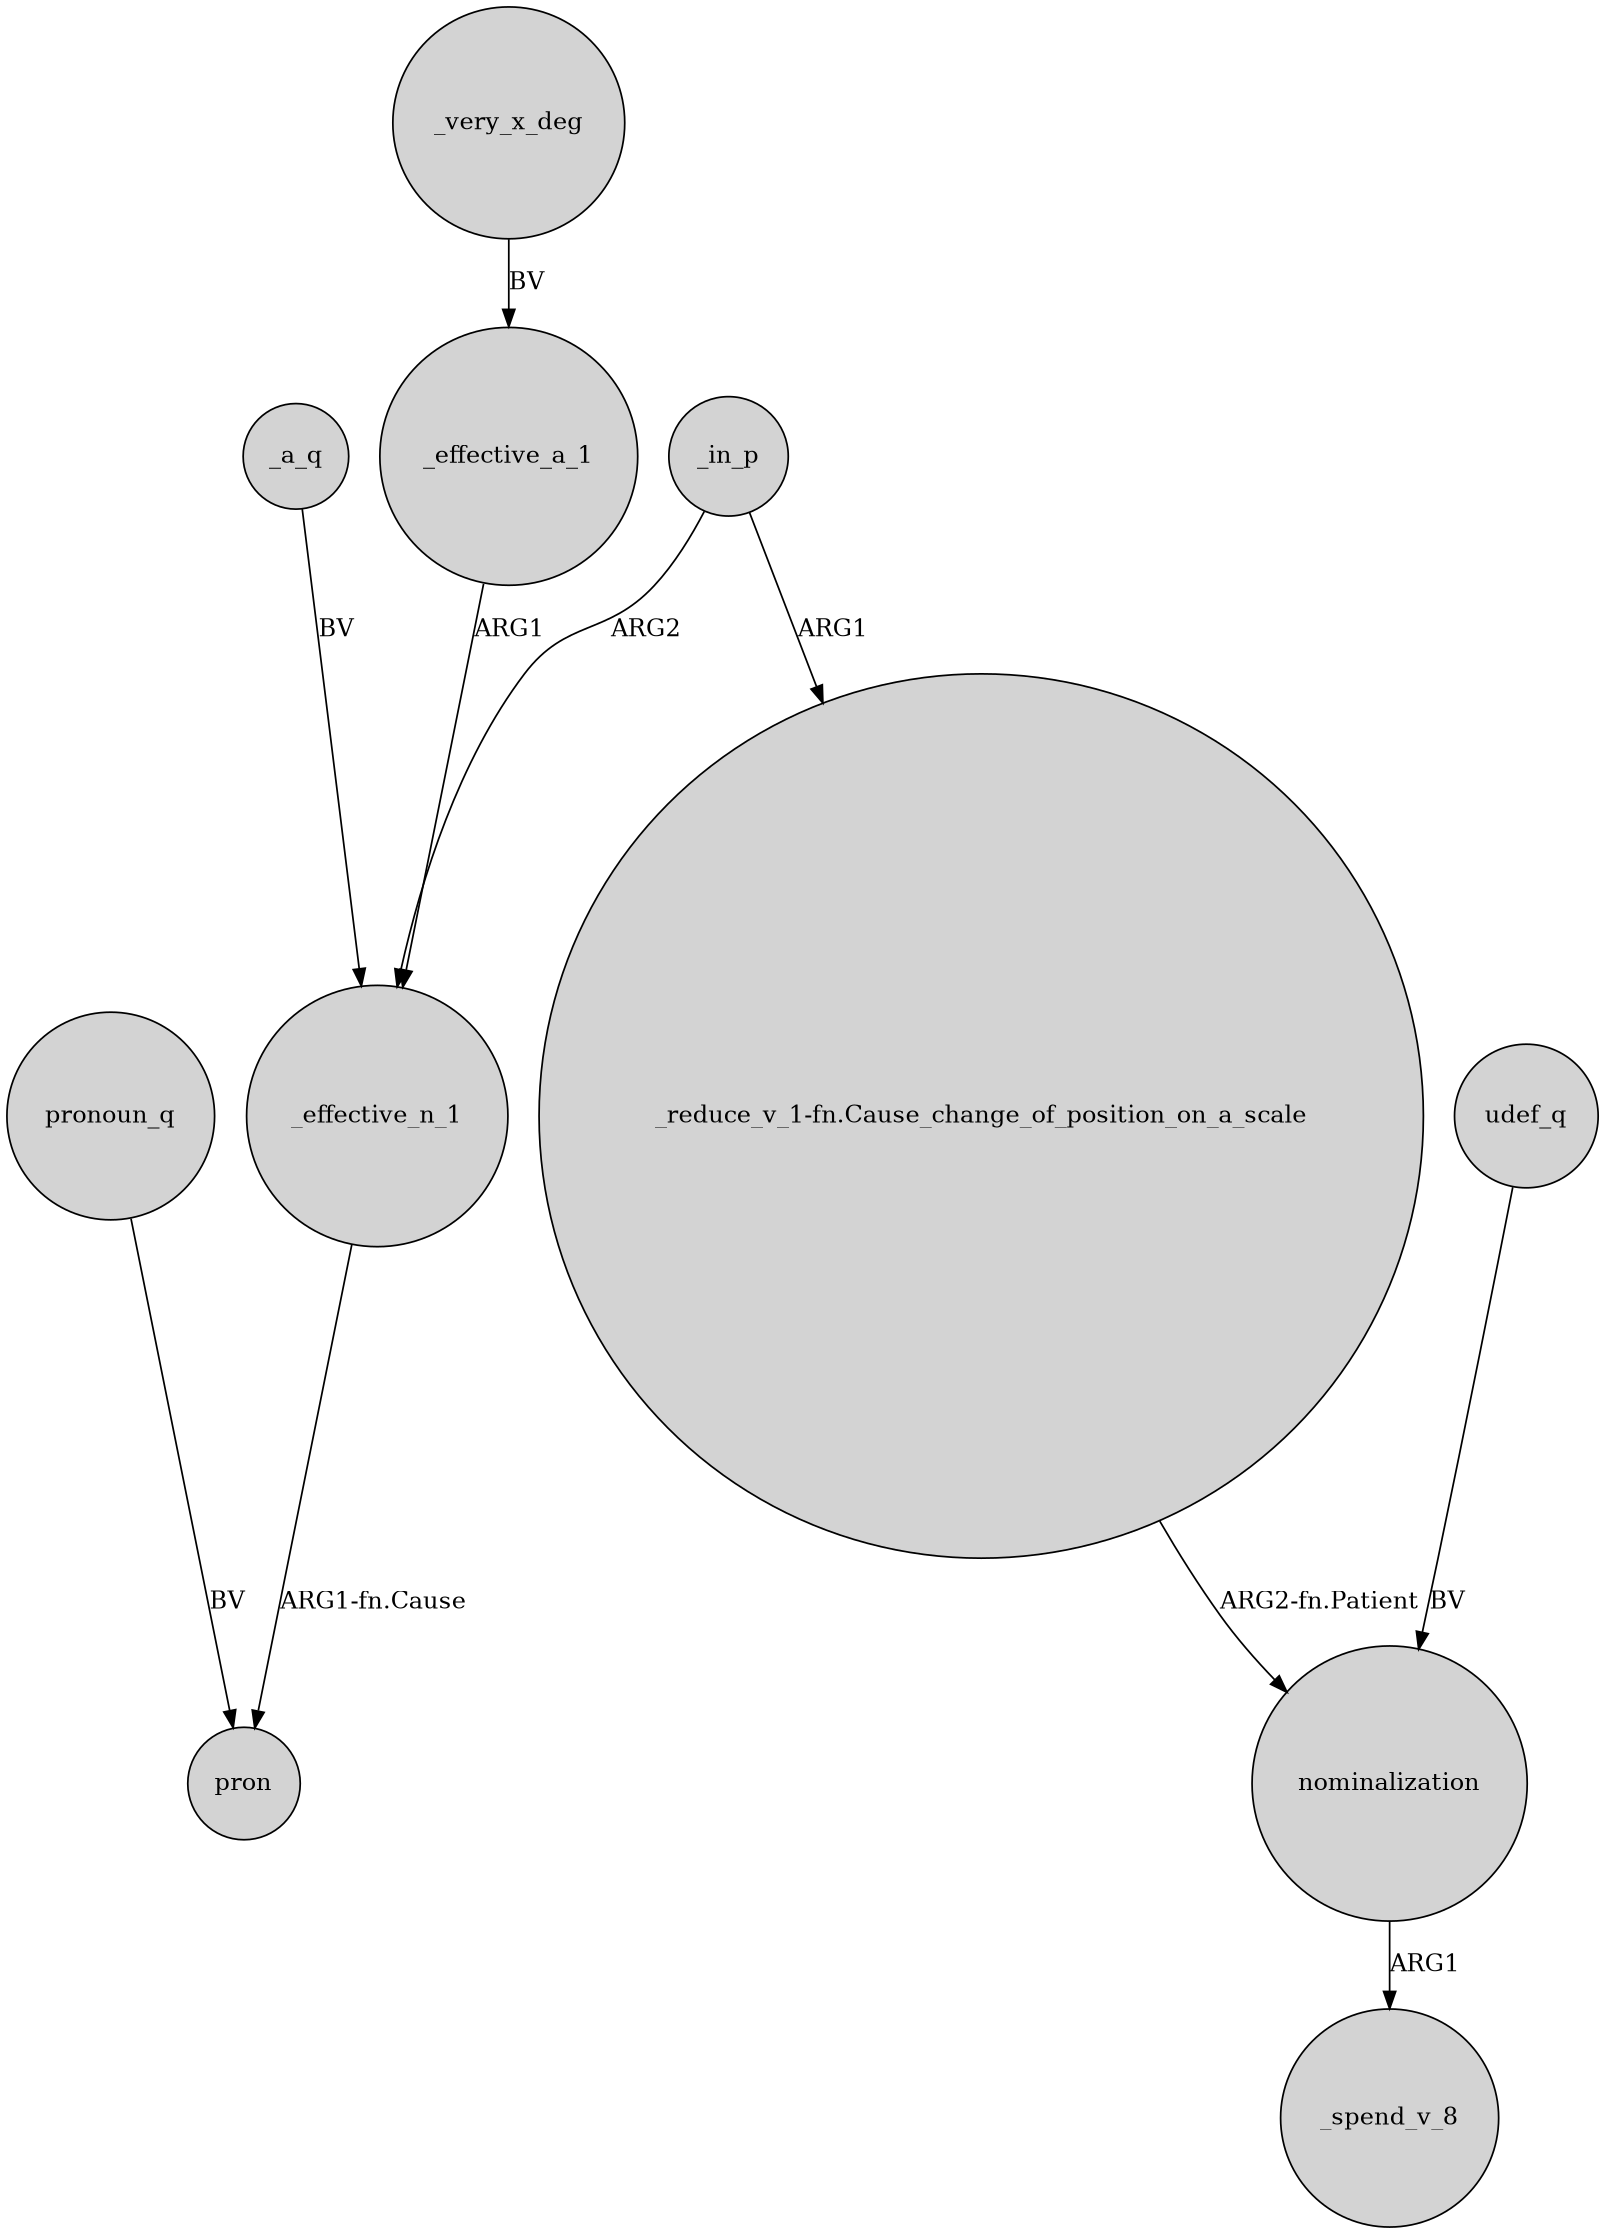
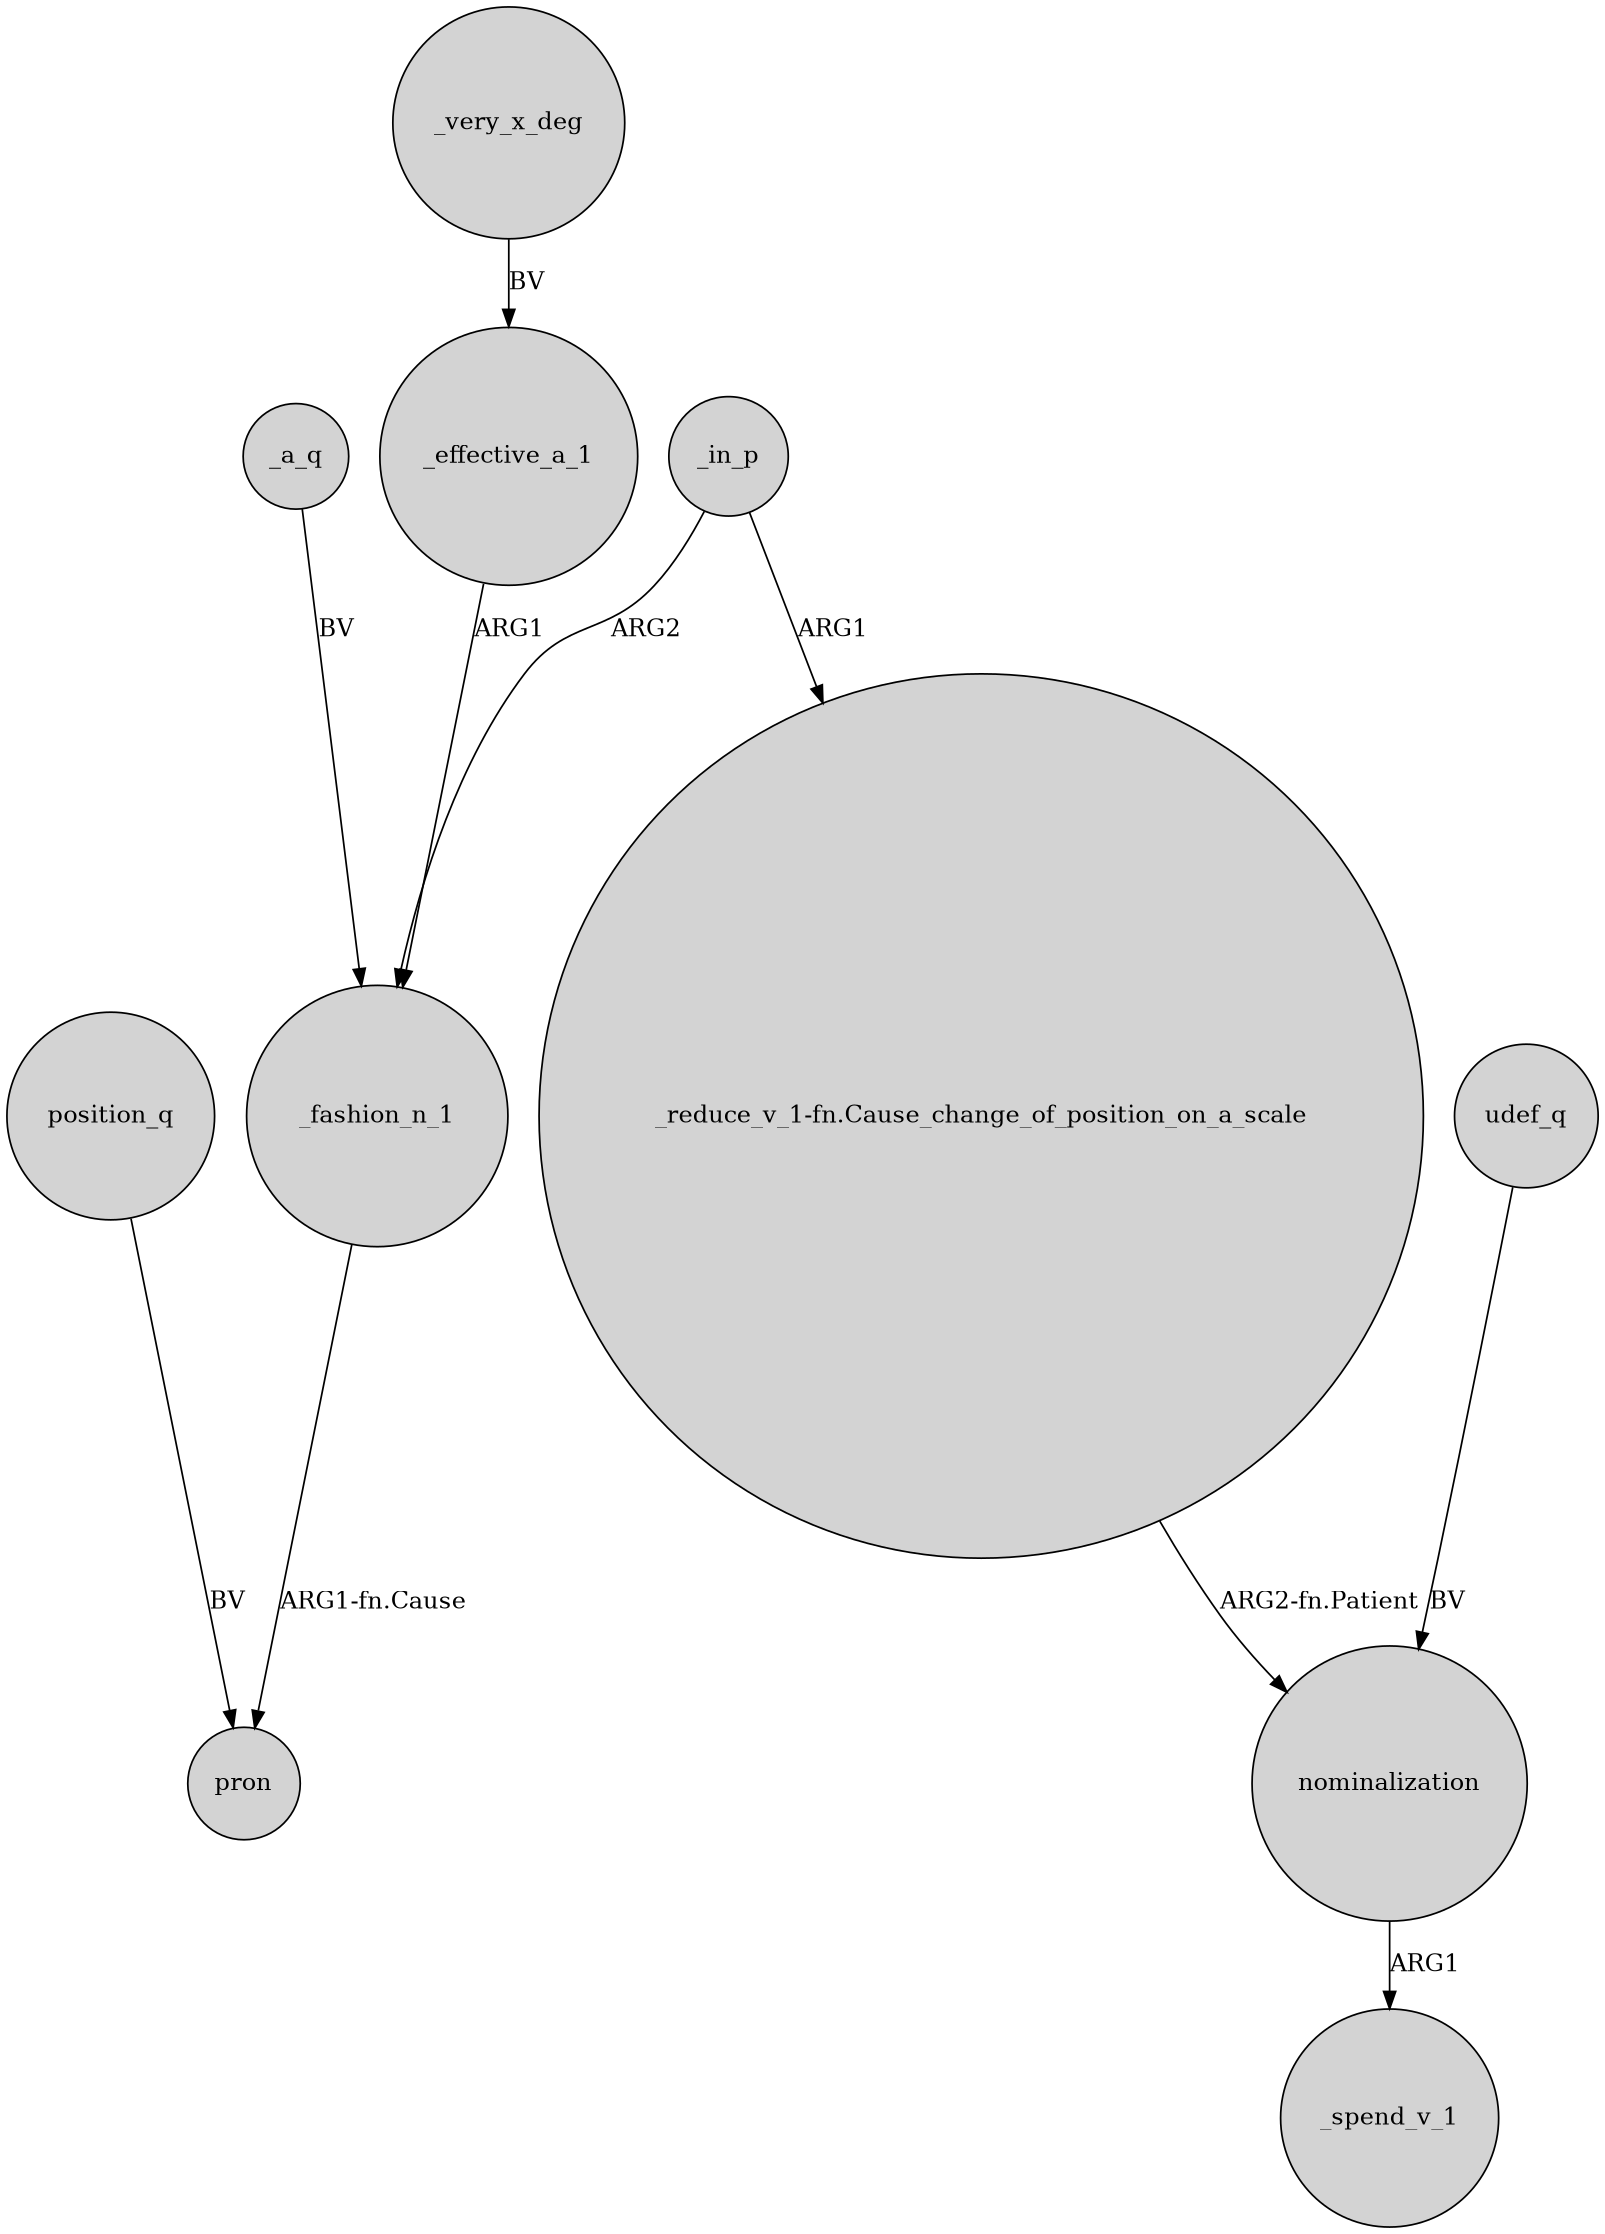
(111, 1116) -> (111, 1116)
(377, 1116) -> (377, 1116)
(1390, 2118) -> (1390, 2118)
